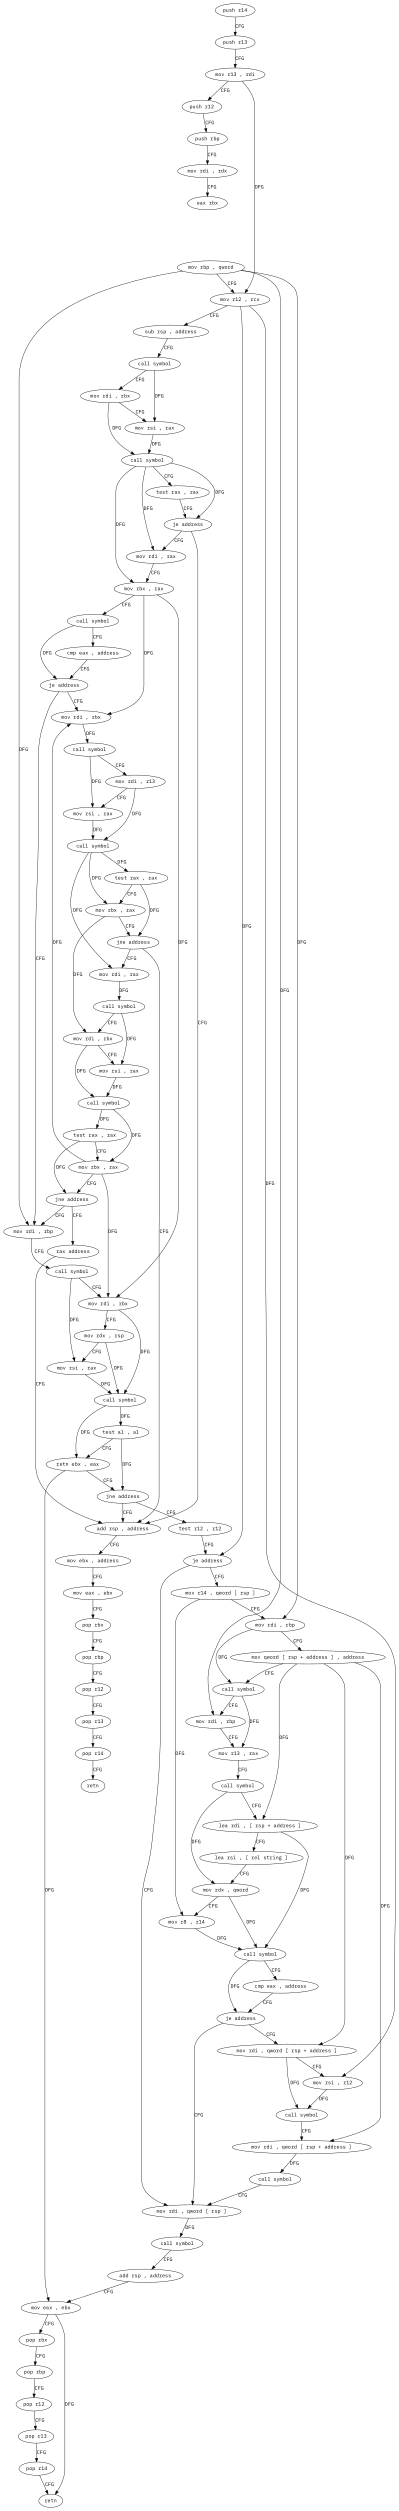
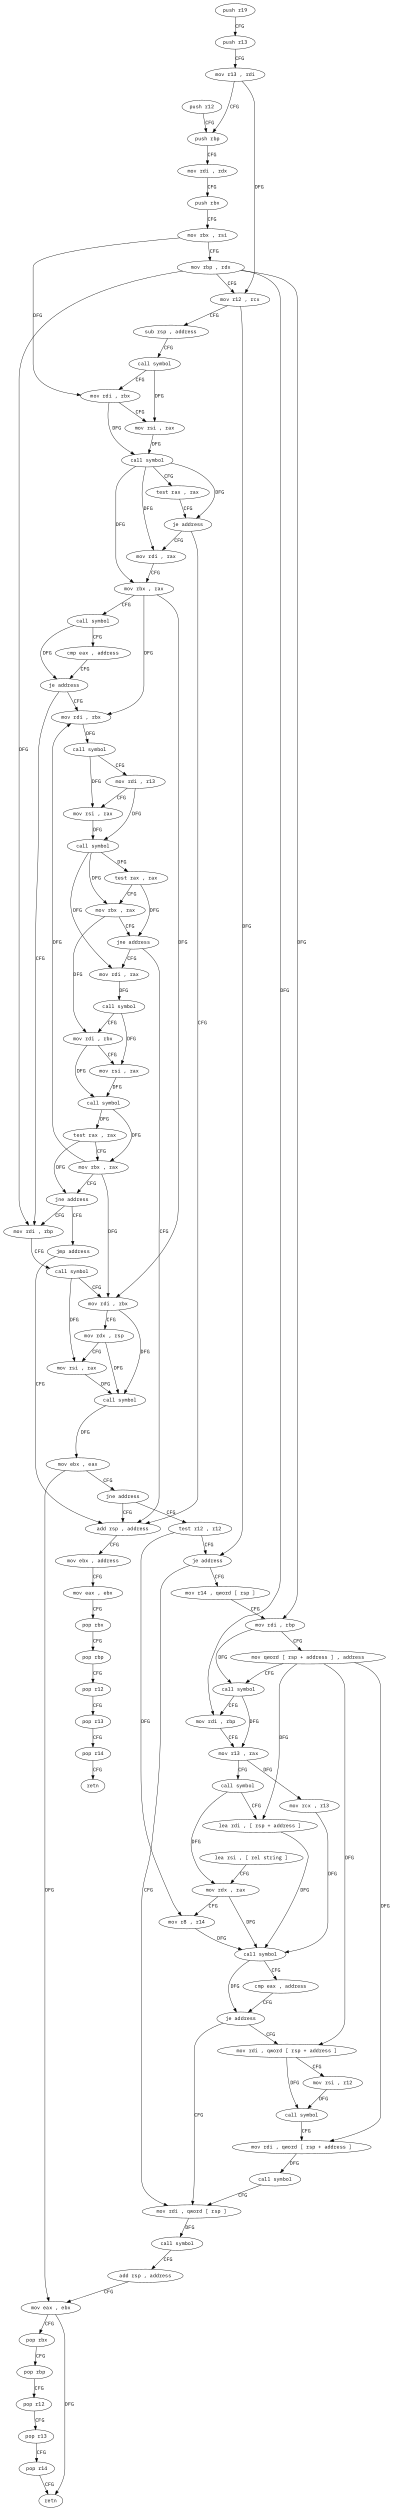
(235, 10) -> (235, 10)
(219, 89) -> (228, 107)
(207, 203) -> (207, 203)
none -> (207, 235)
(211, 267) -> (211, 267)
(265, 1231) -> none
(73, 1252) -> (73, 1252)
(121, 1432) -> none
(78, 1464) -> (78, 1464)
(175, 1750) -> (141, 1717)
none -> (309, 1806)
(256, 1840) -> none
(226, 1890) -> (226, 1890)
